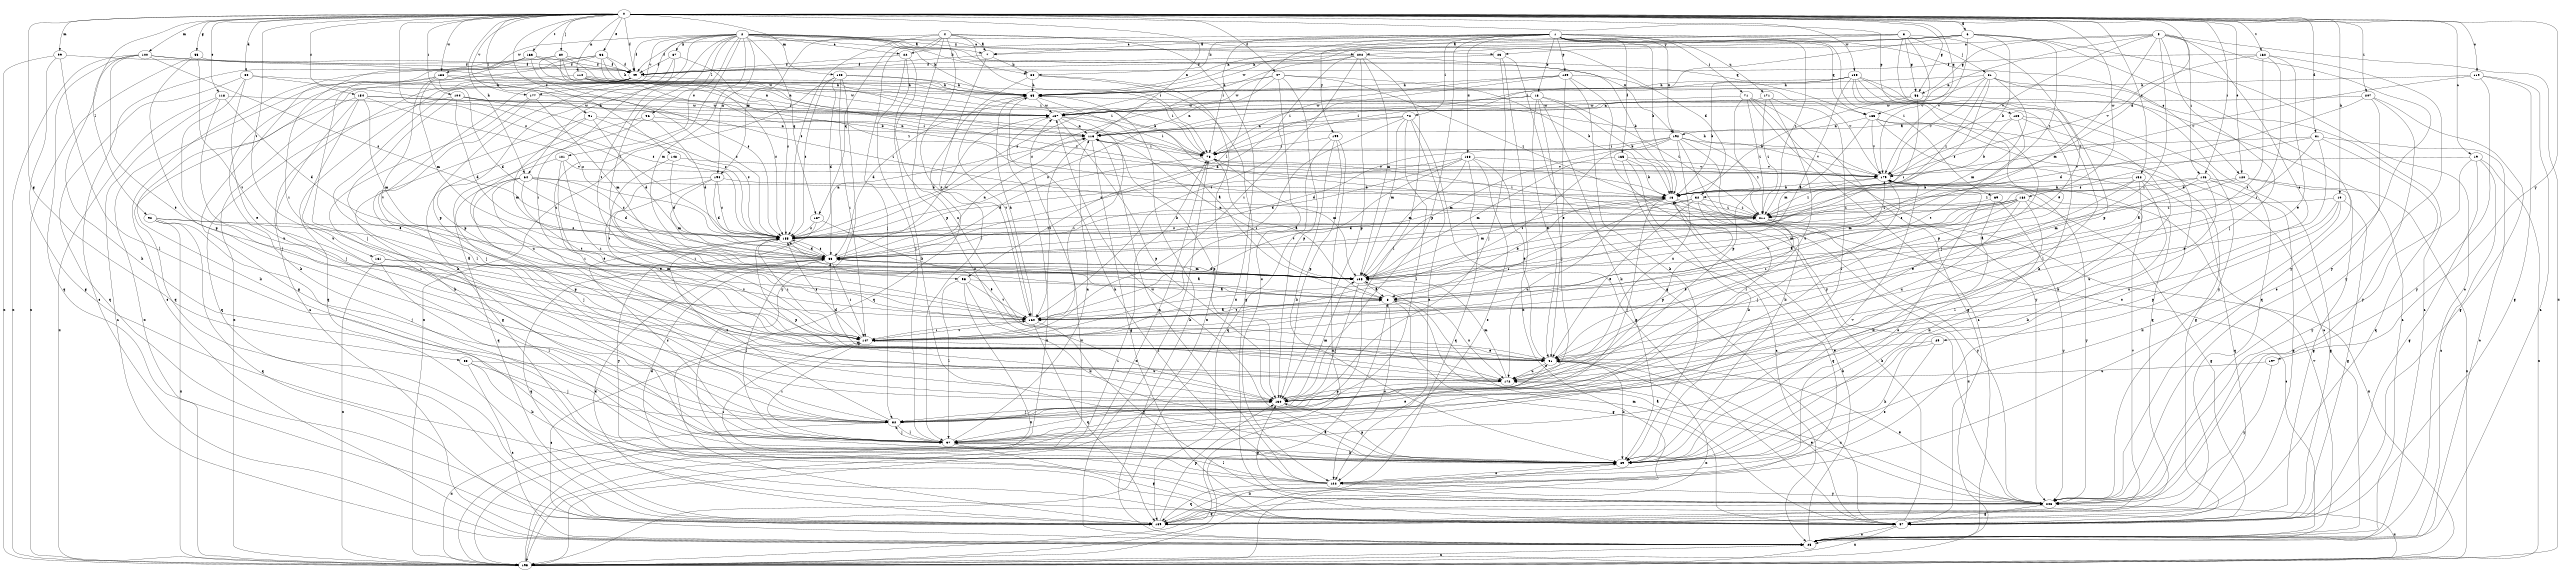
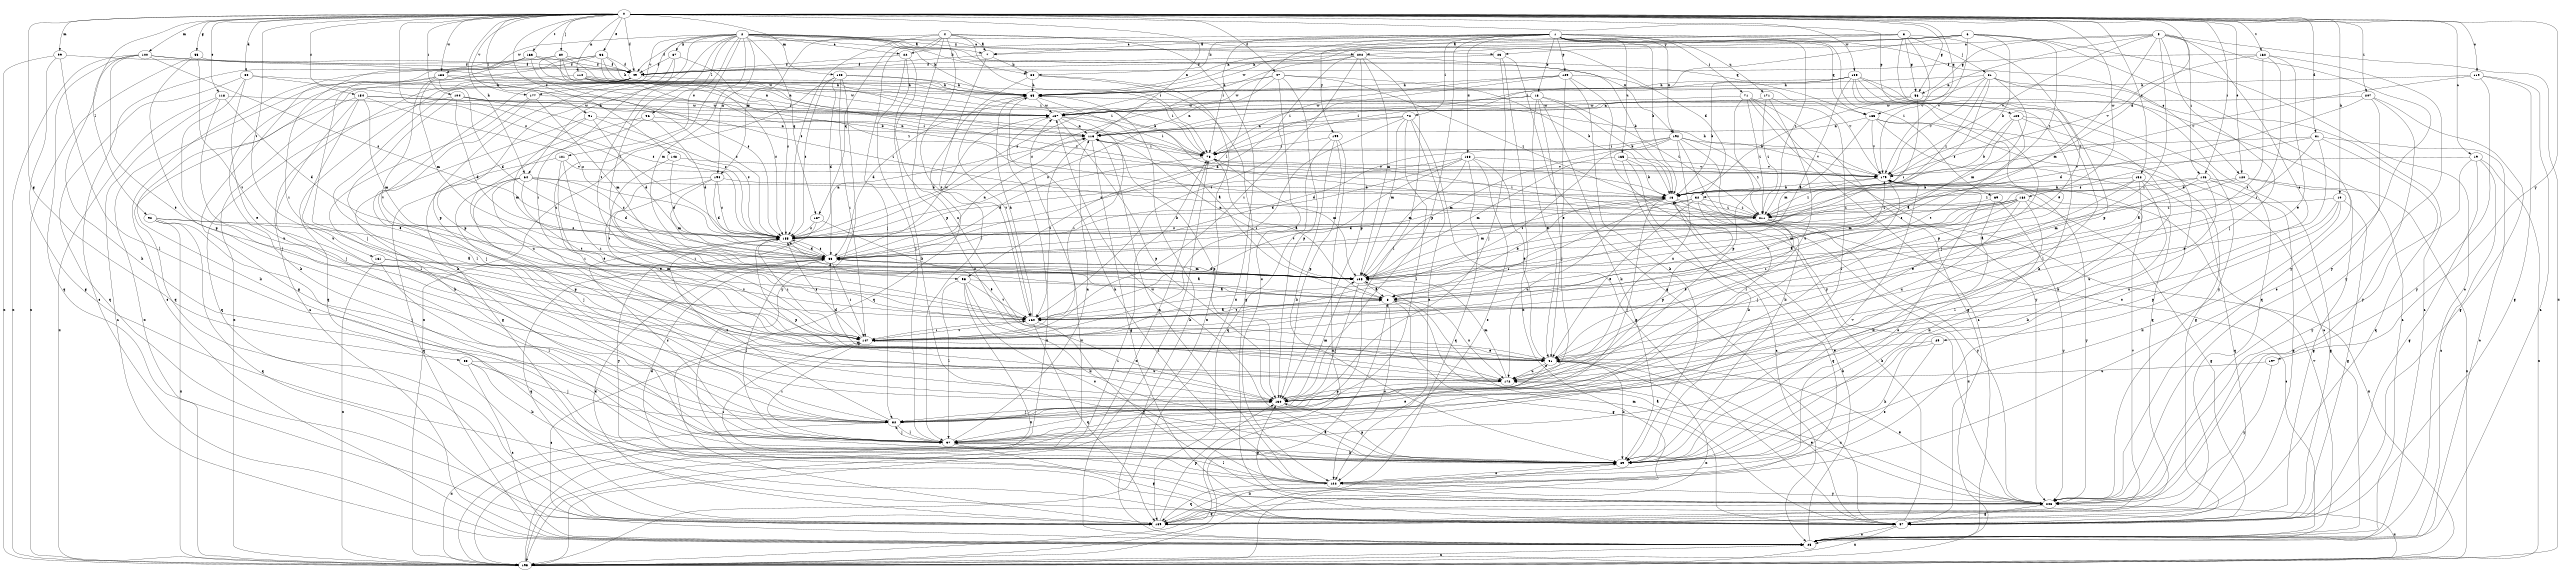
(1299, 15) -> none
(672, 38) -> none
(1628, 96) -> (1628, 96)
(1856, 128) -> (1740, 251)
(1225, 224) -> none
(421, 269) -> (421, 269)
none -> (1150, 412)
(651, 510) -> (549, 533)
